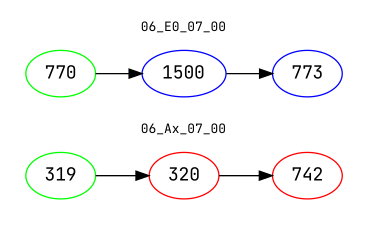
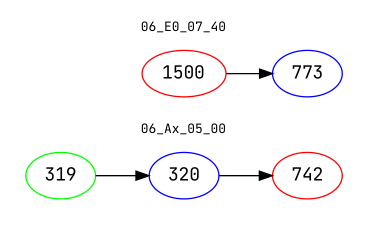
(184, 28) -> (184, 28)
(61, 74) -> none
(184, 74) -> (184, 74)
(184, 130) -> (184, 130)
(184, 176) -> (184, 176)
